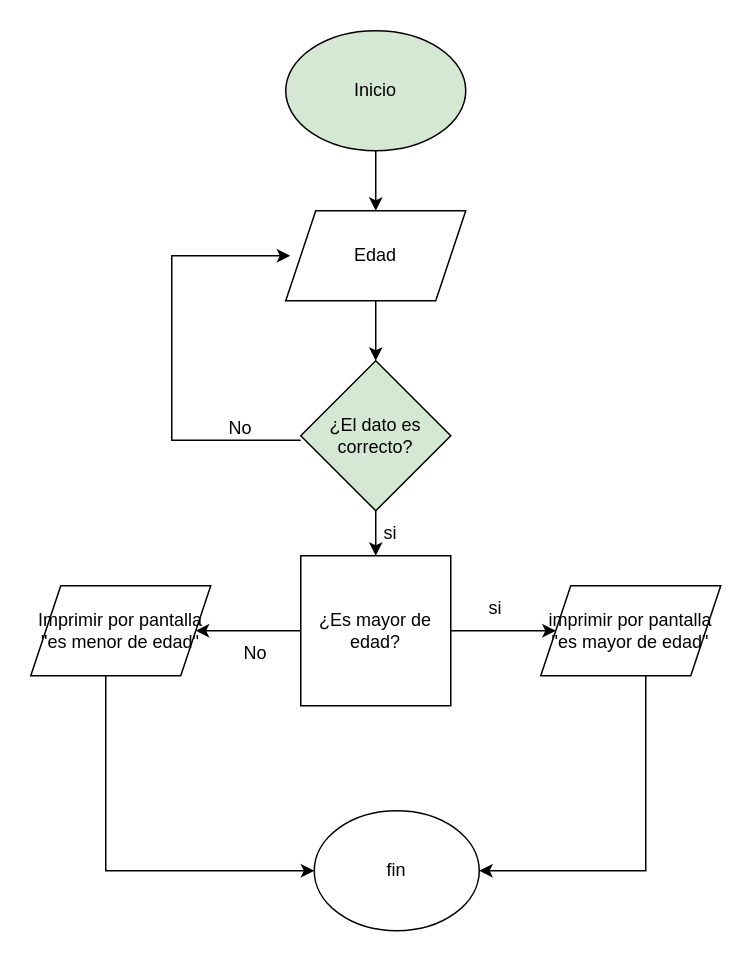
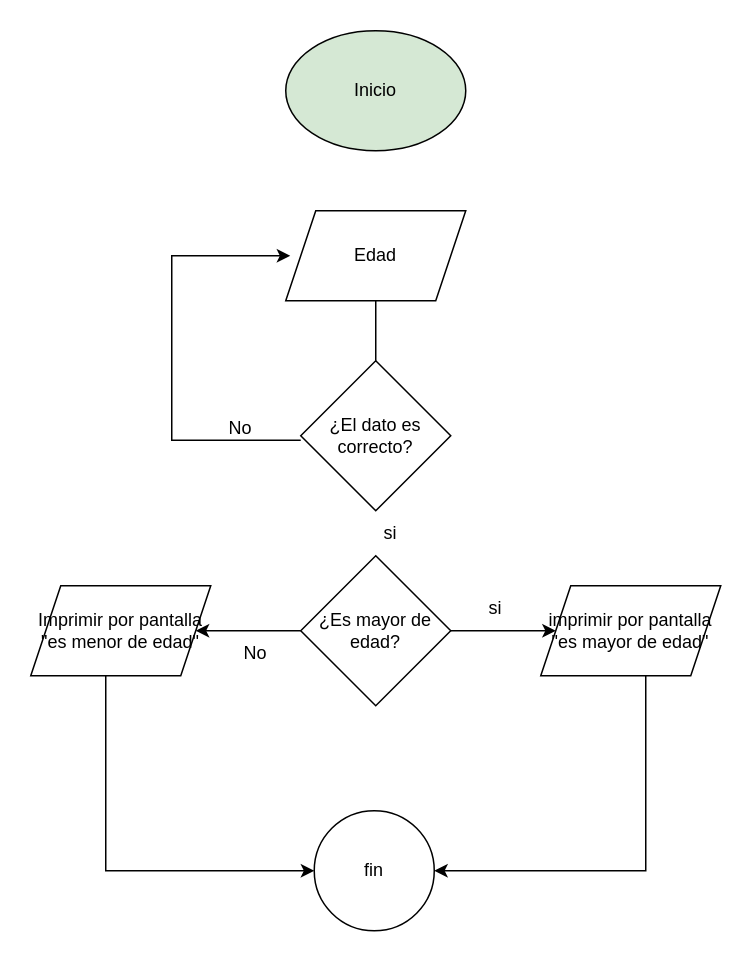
(376, 176) -> none
(376, 349) -> (376, 353)
(376, 436) -> (376, 436)
(376, 539) -> none
(376, 631) -> (376, 631)
(397, 871) -> (374, 871)
